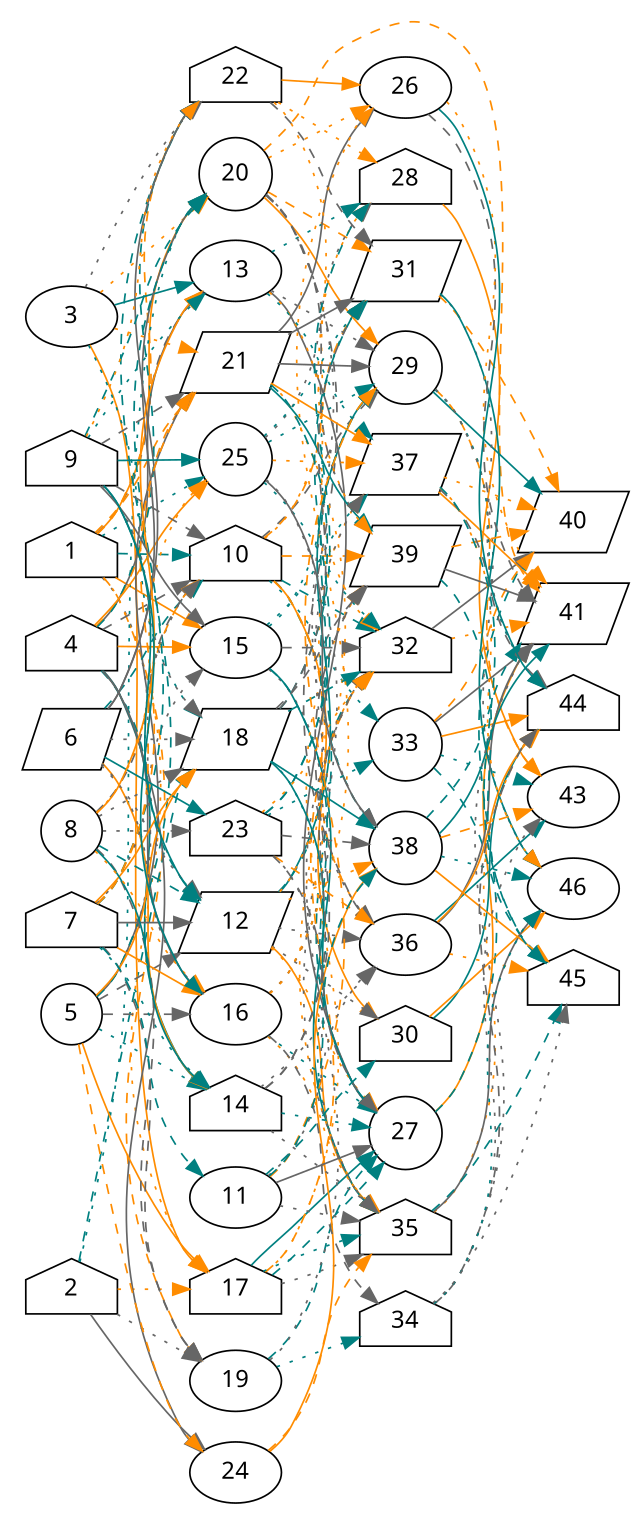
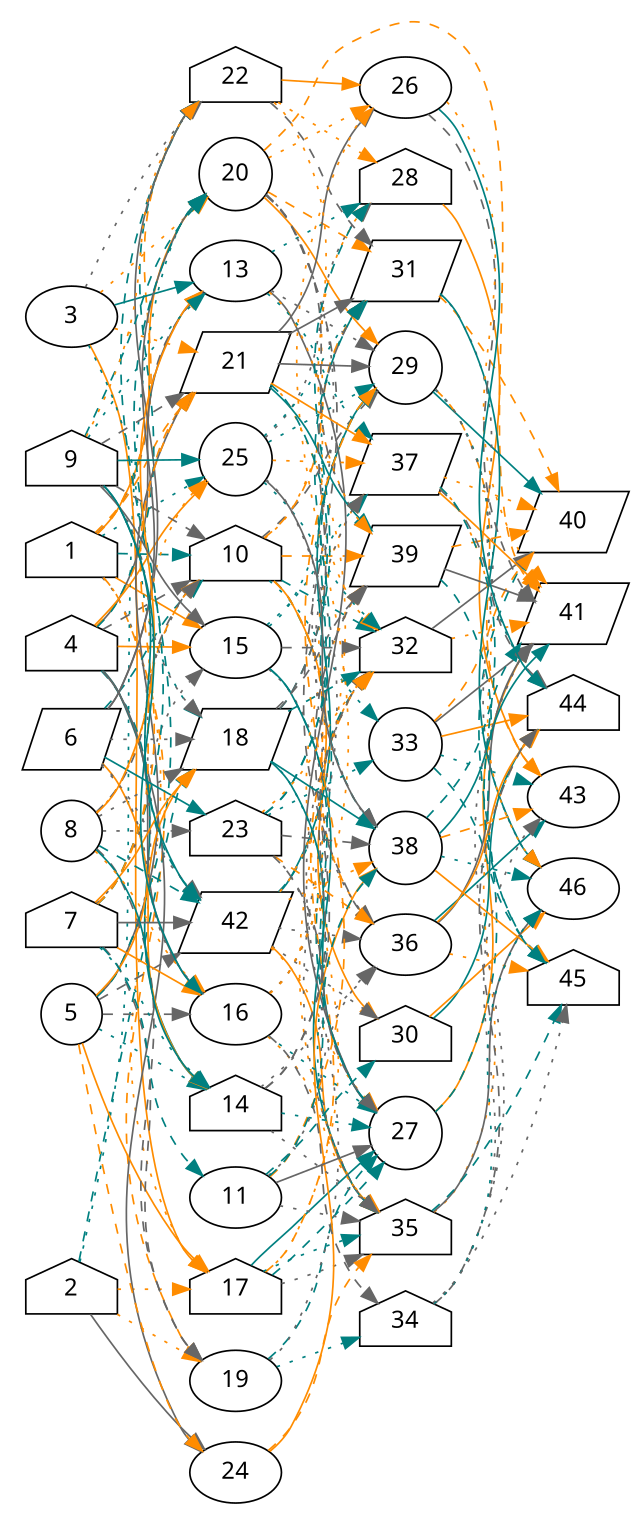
(236, 923) -> (236, 923)
(158, 1337) -> (158, 1337)
